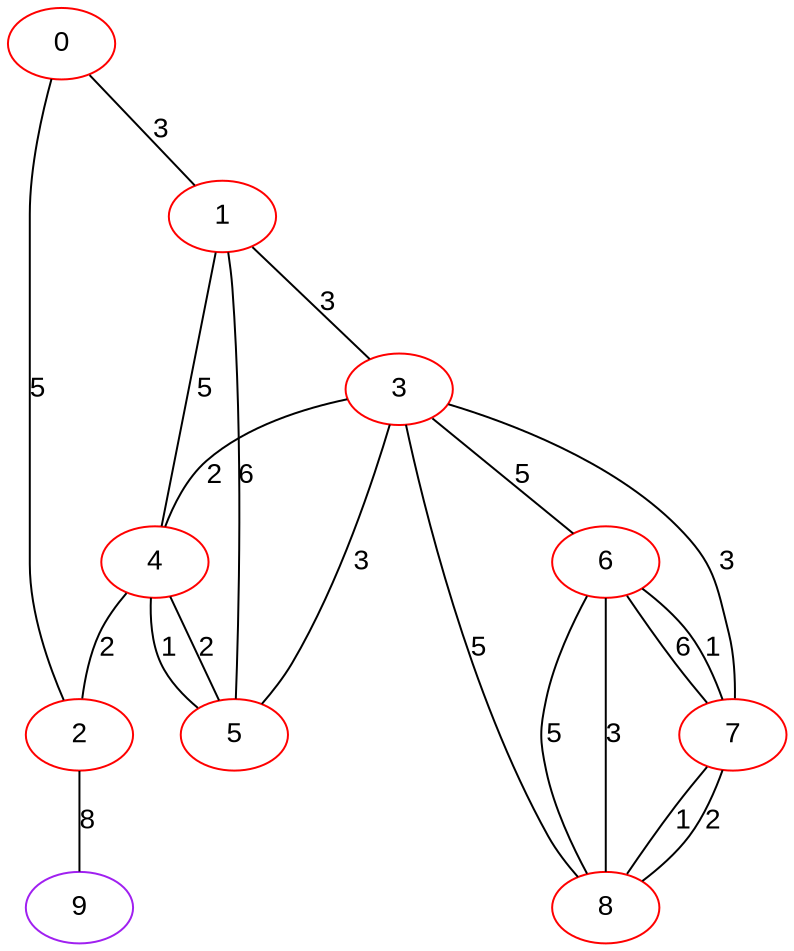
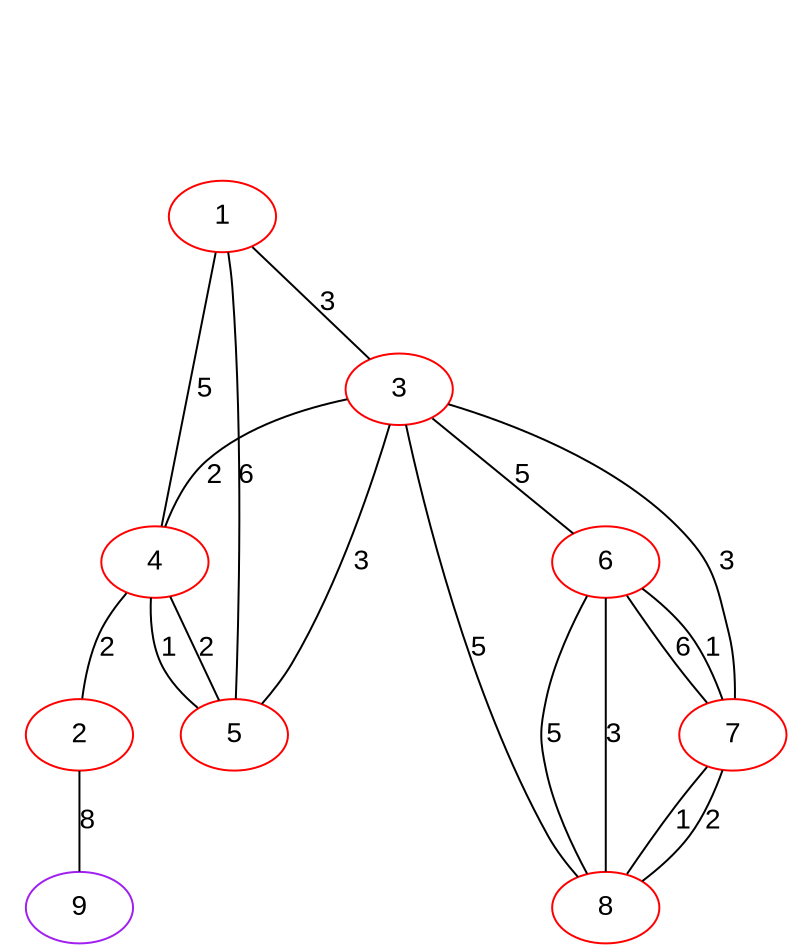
(62, 44) -> none
